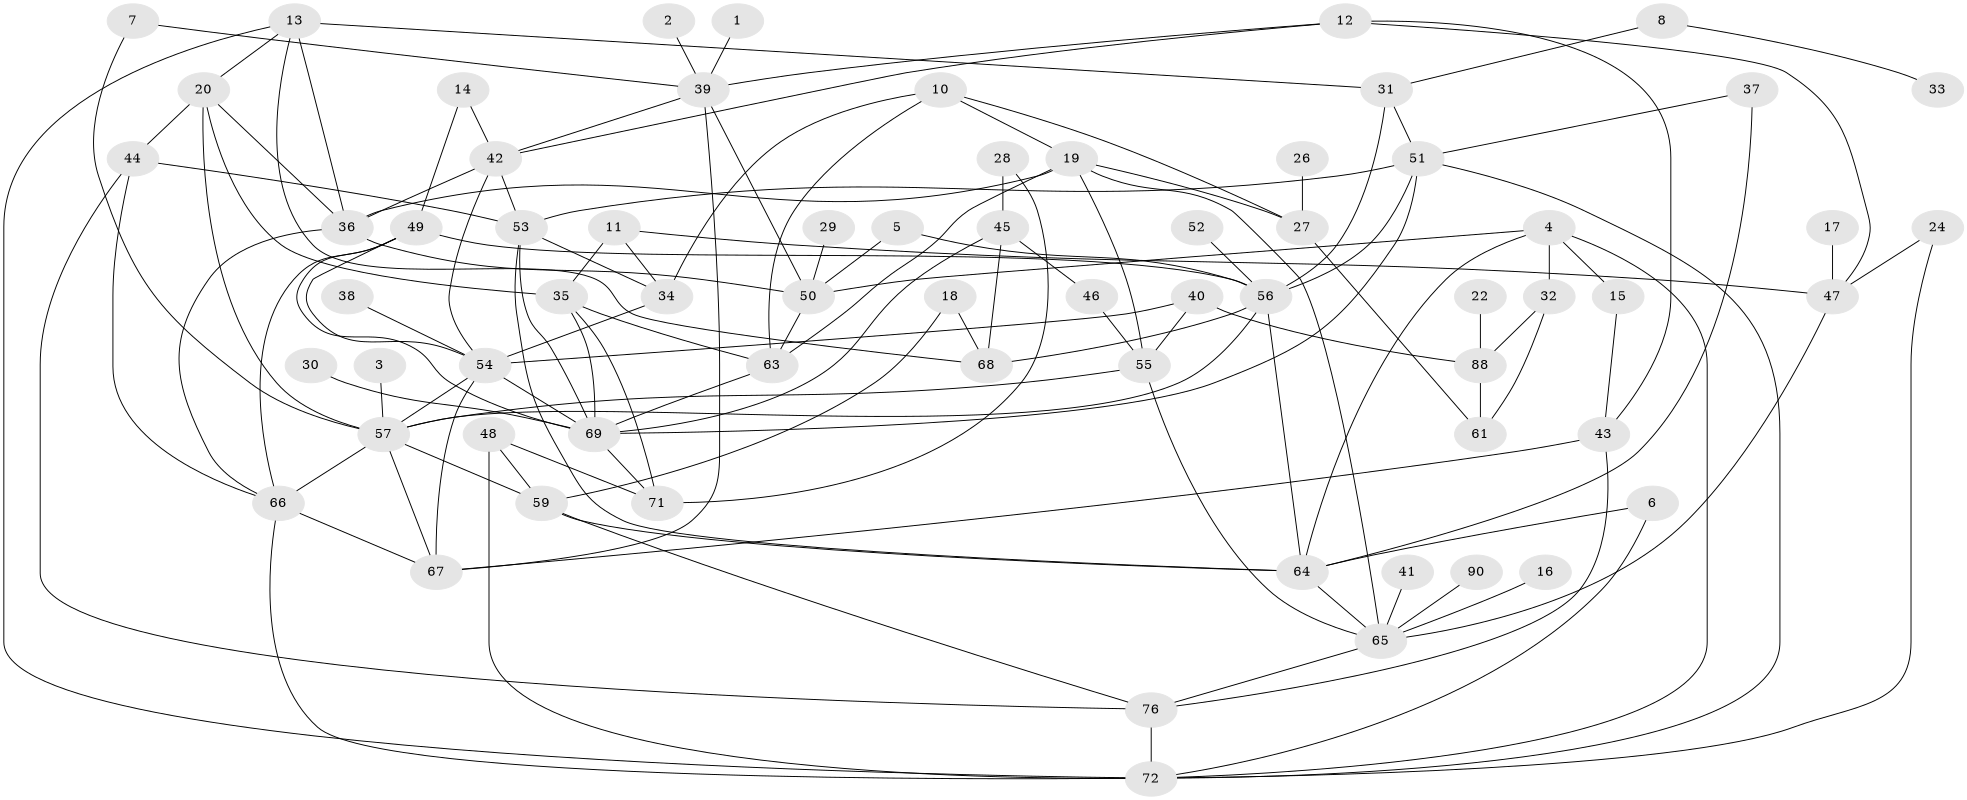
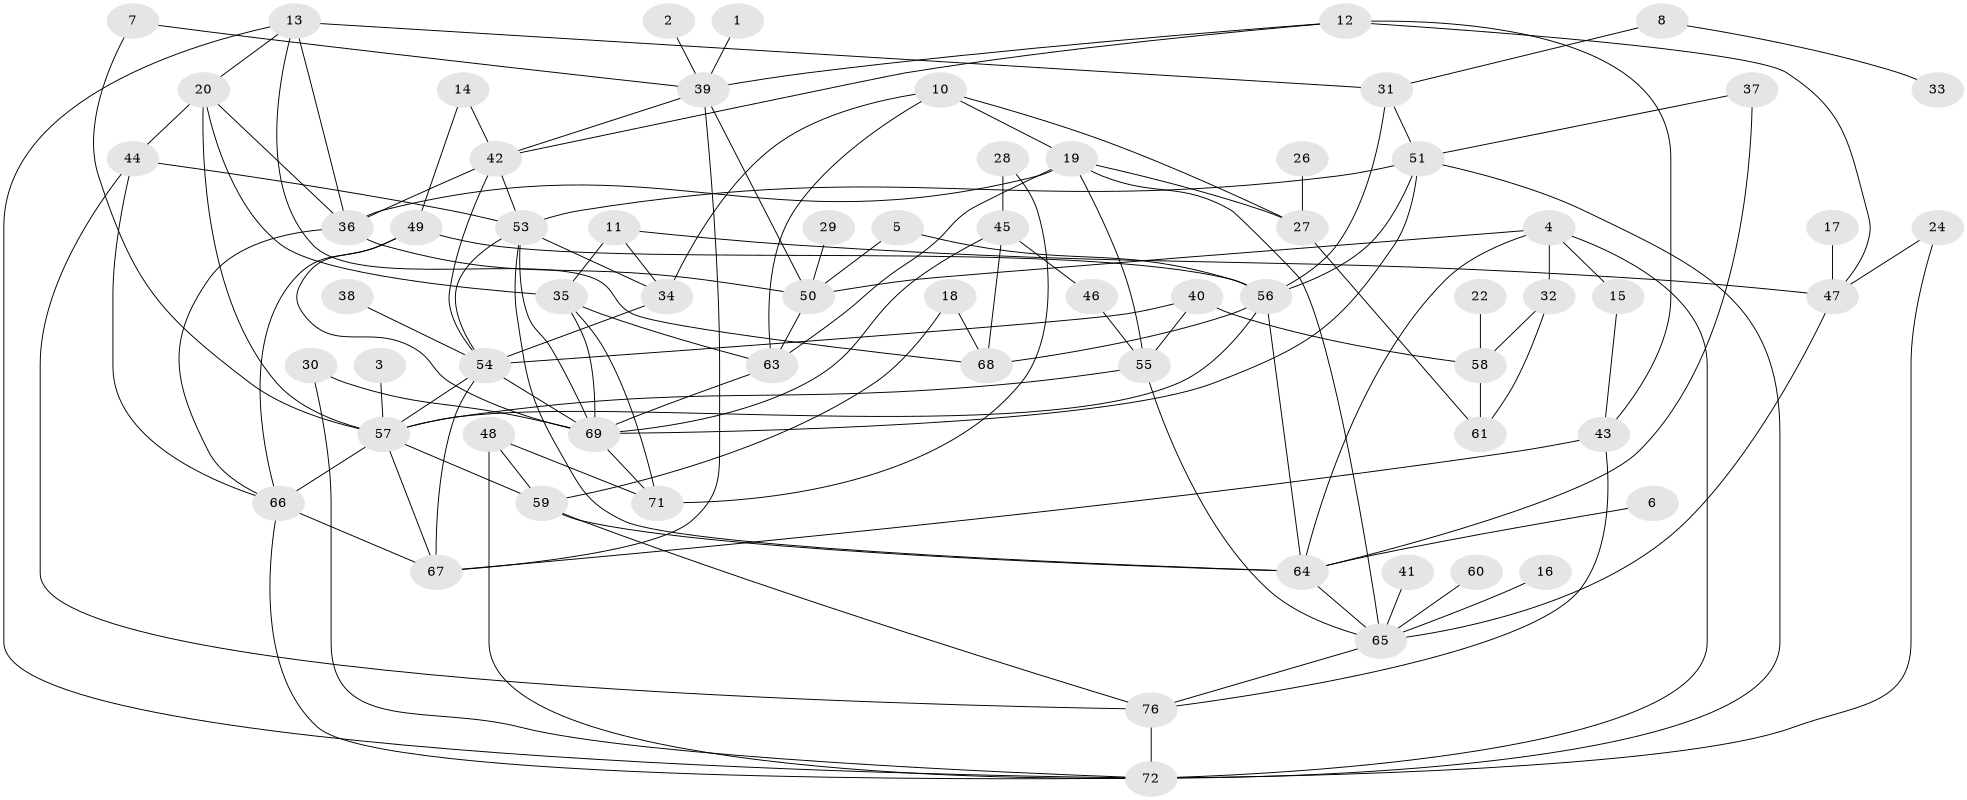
(1197, 228) -> none
(319, 320) -> (459, 280)
(1480, 366) -> (1480, 366)
(1477, 572) -> (1477, 572)
(1441, 697) -> (577, 738)
